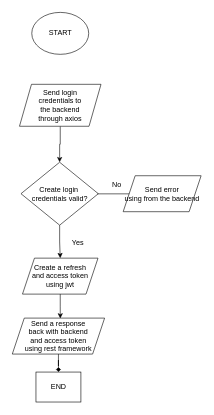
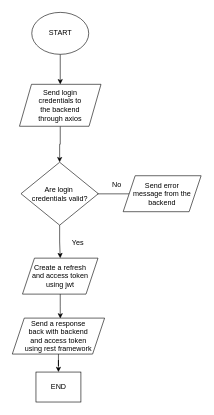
none -> (60, 78)
(60, 194) -> (60, 194)
(162, 194) -> (162, 194)
(59, 366) -> (59, 366)
